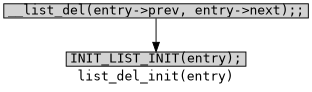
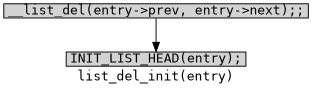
(156, 59) -> (156, 59)
